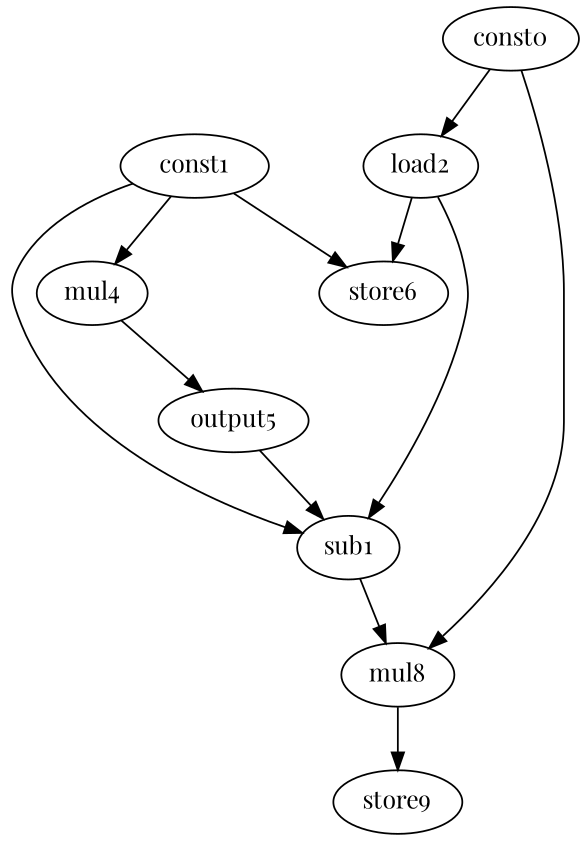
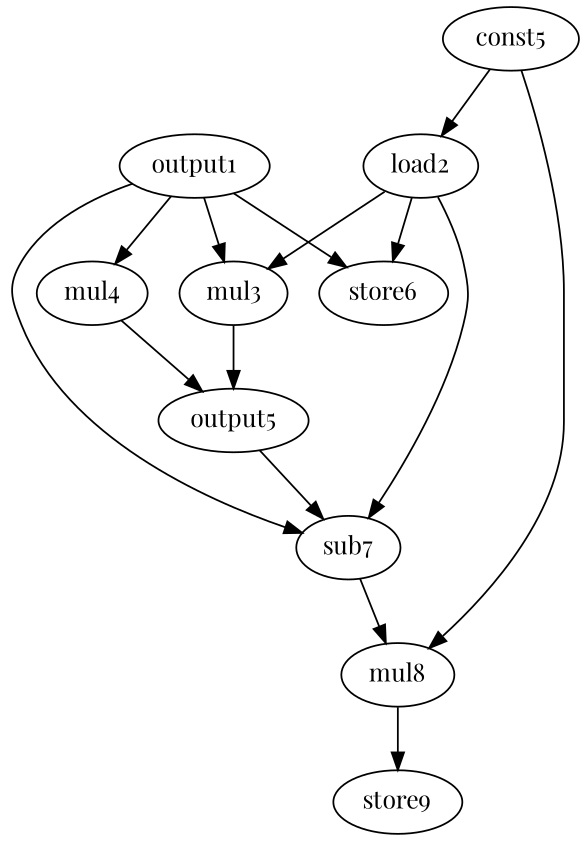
(511, 39) -> (511, 39)
(195, 166) -> (195, 166)
none -> (234, 293)
(348, 548) -> (348, 548)
